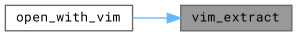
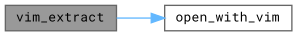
(150, 18) -> (134, 18)
